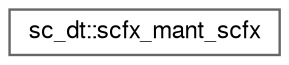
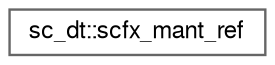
(145, 32) -> (137, 32)
